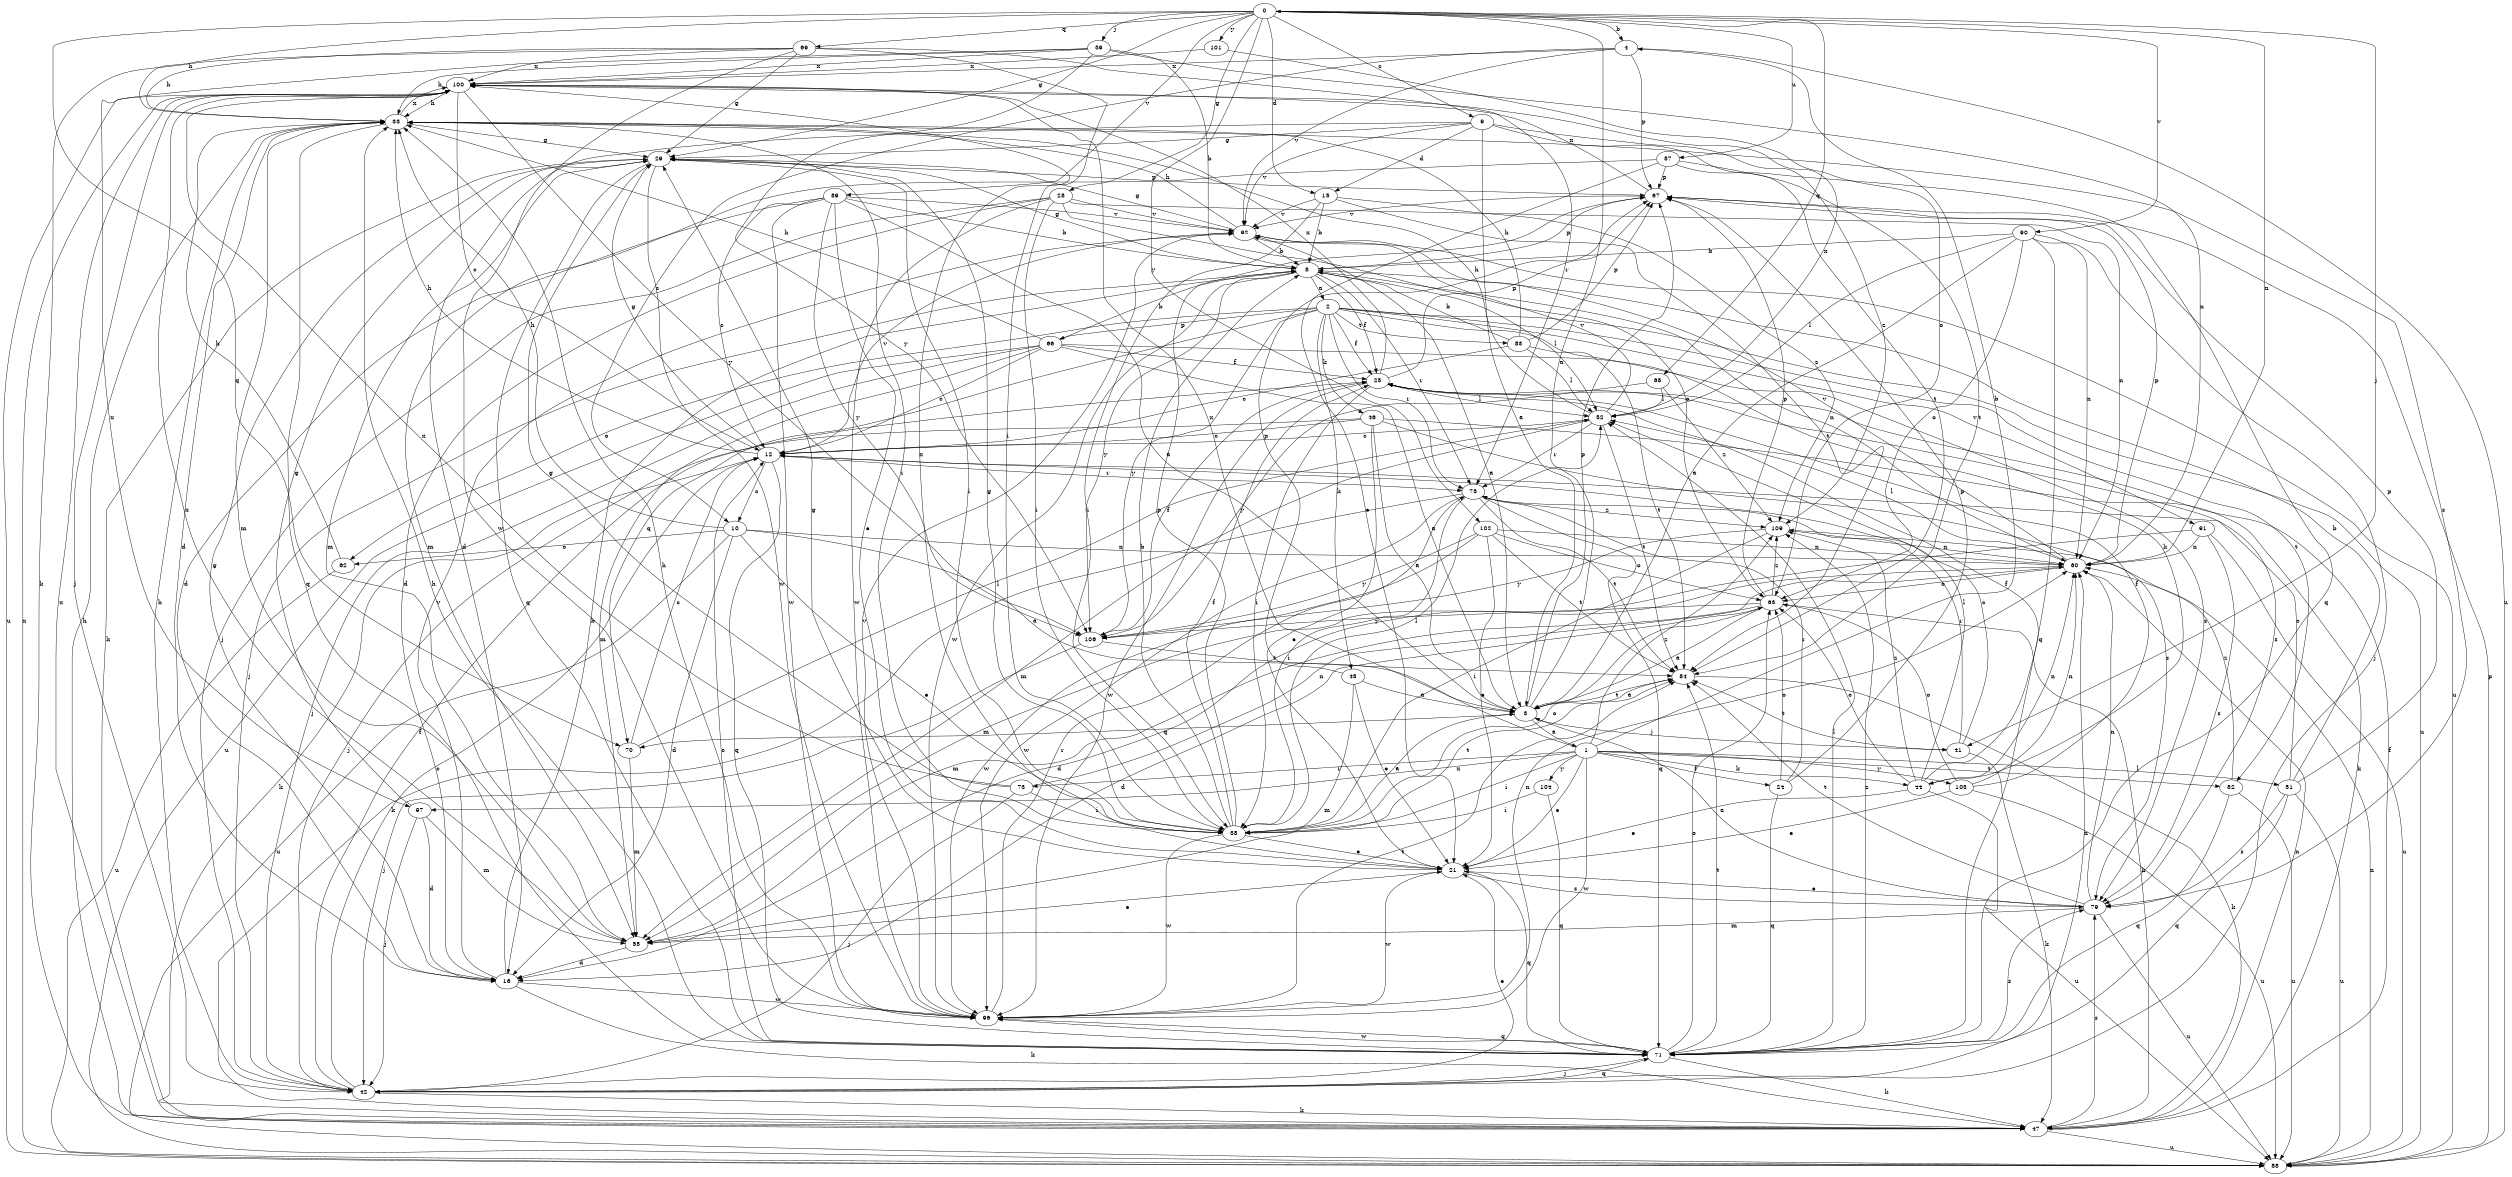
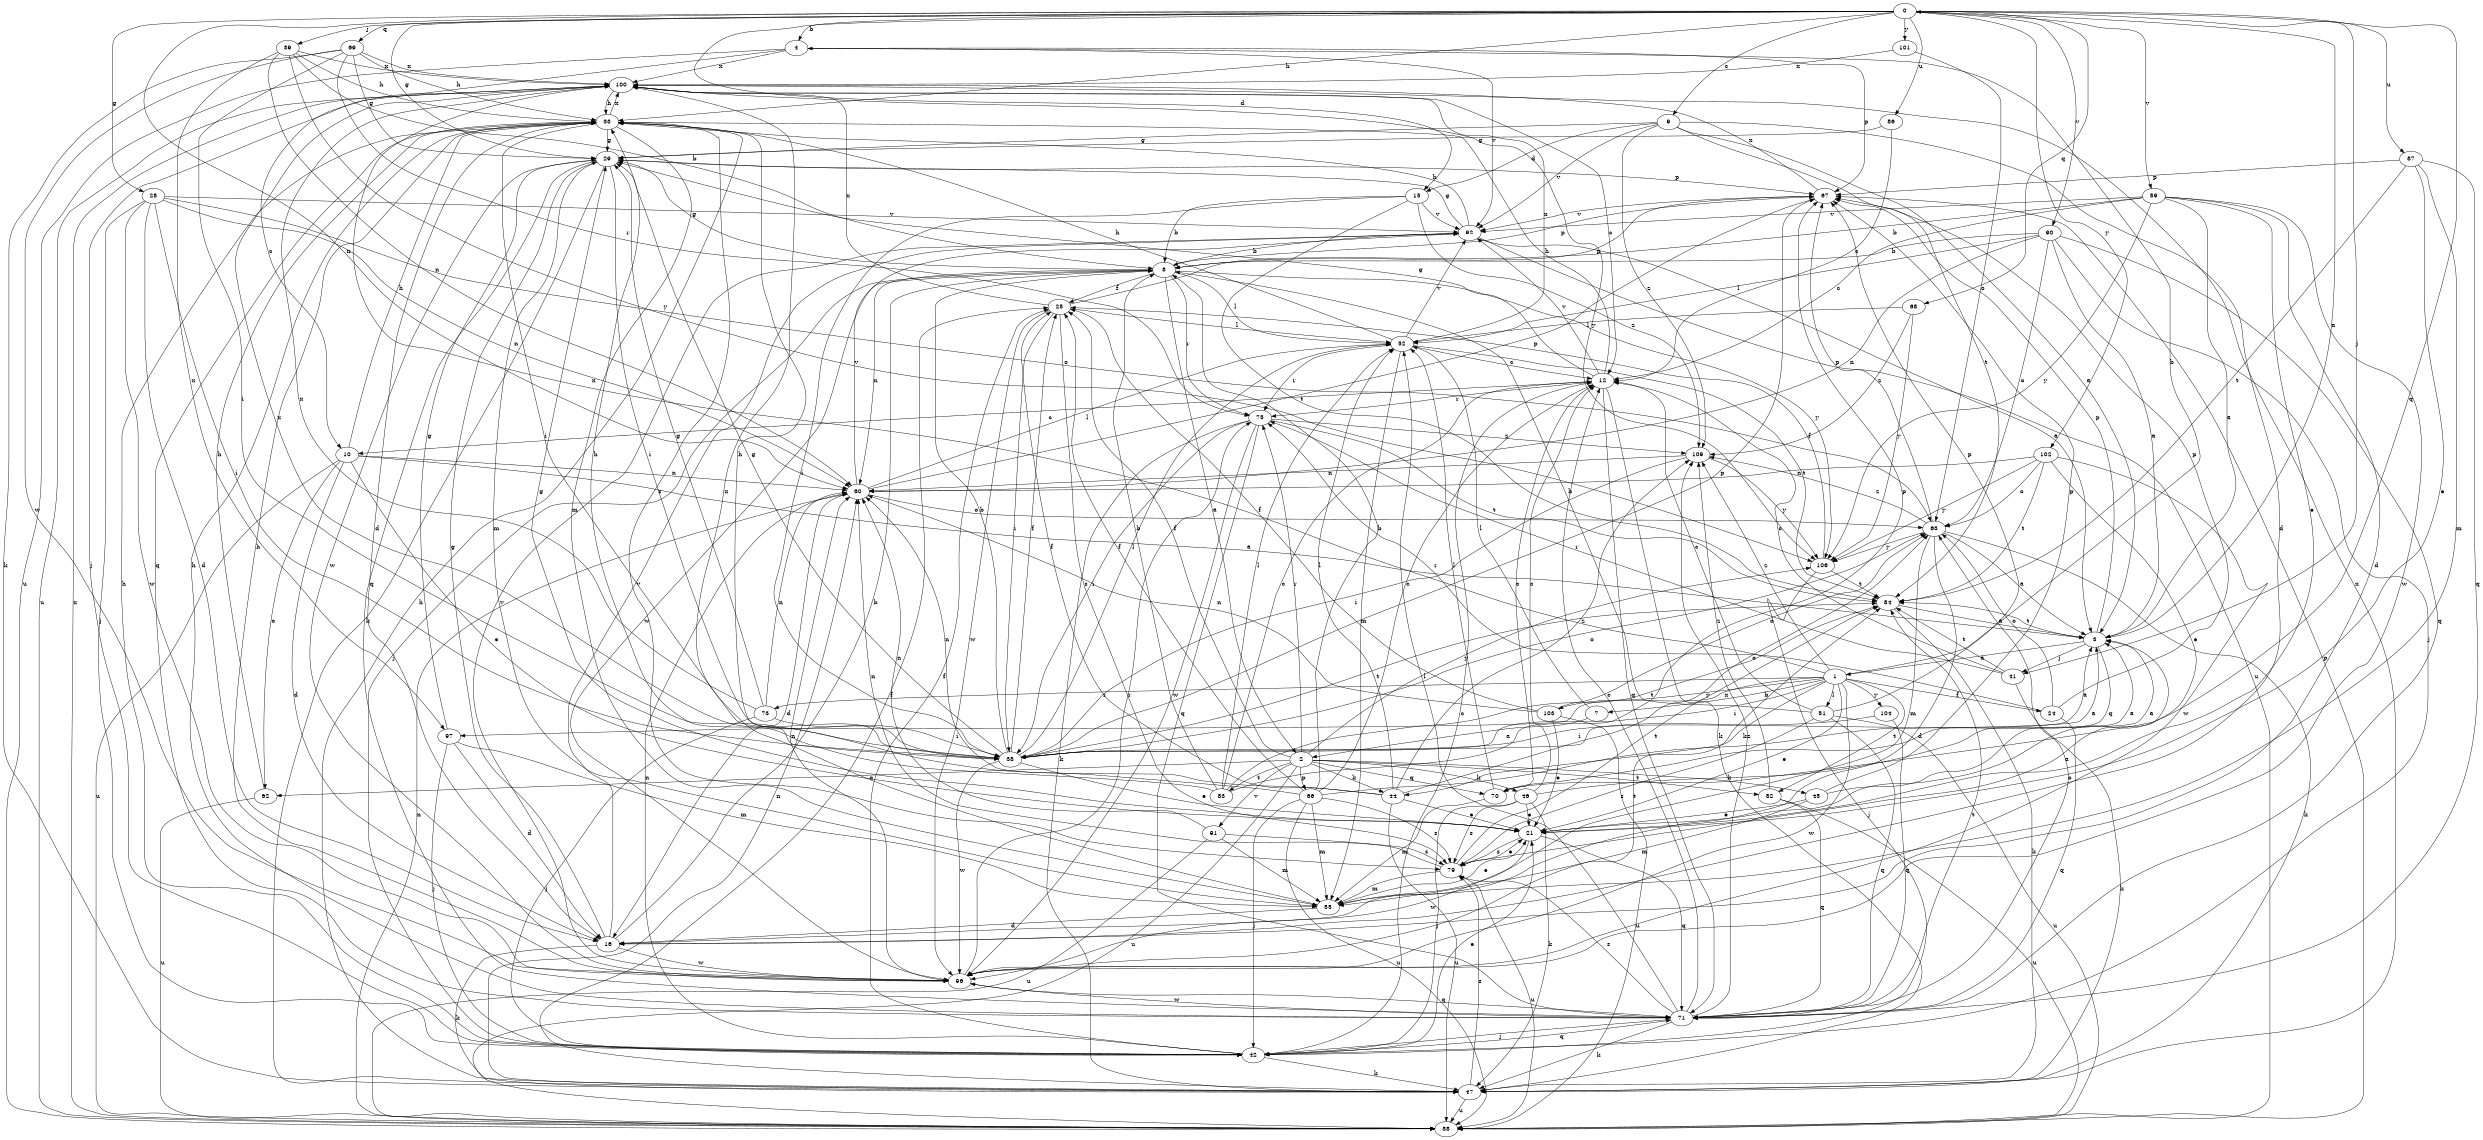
none -> (1891, 122)
none -> (1597, 714)
